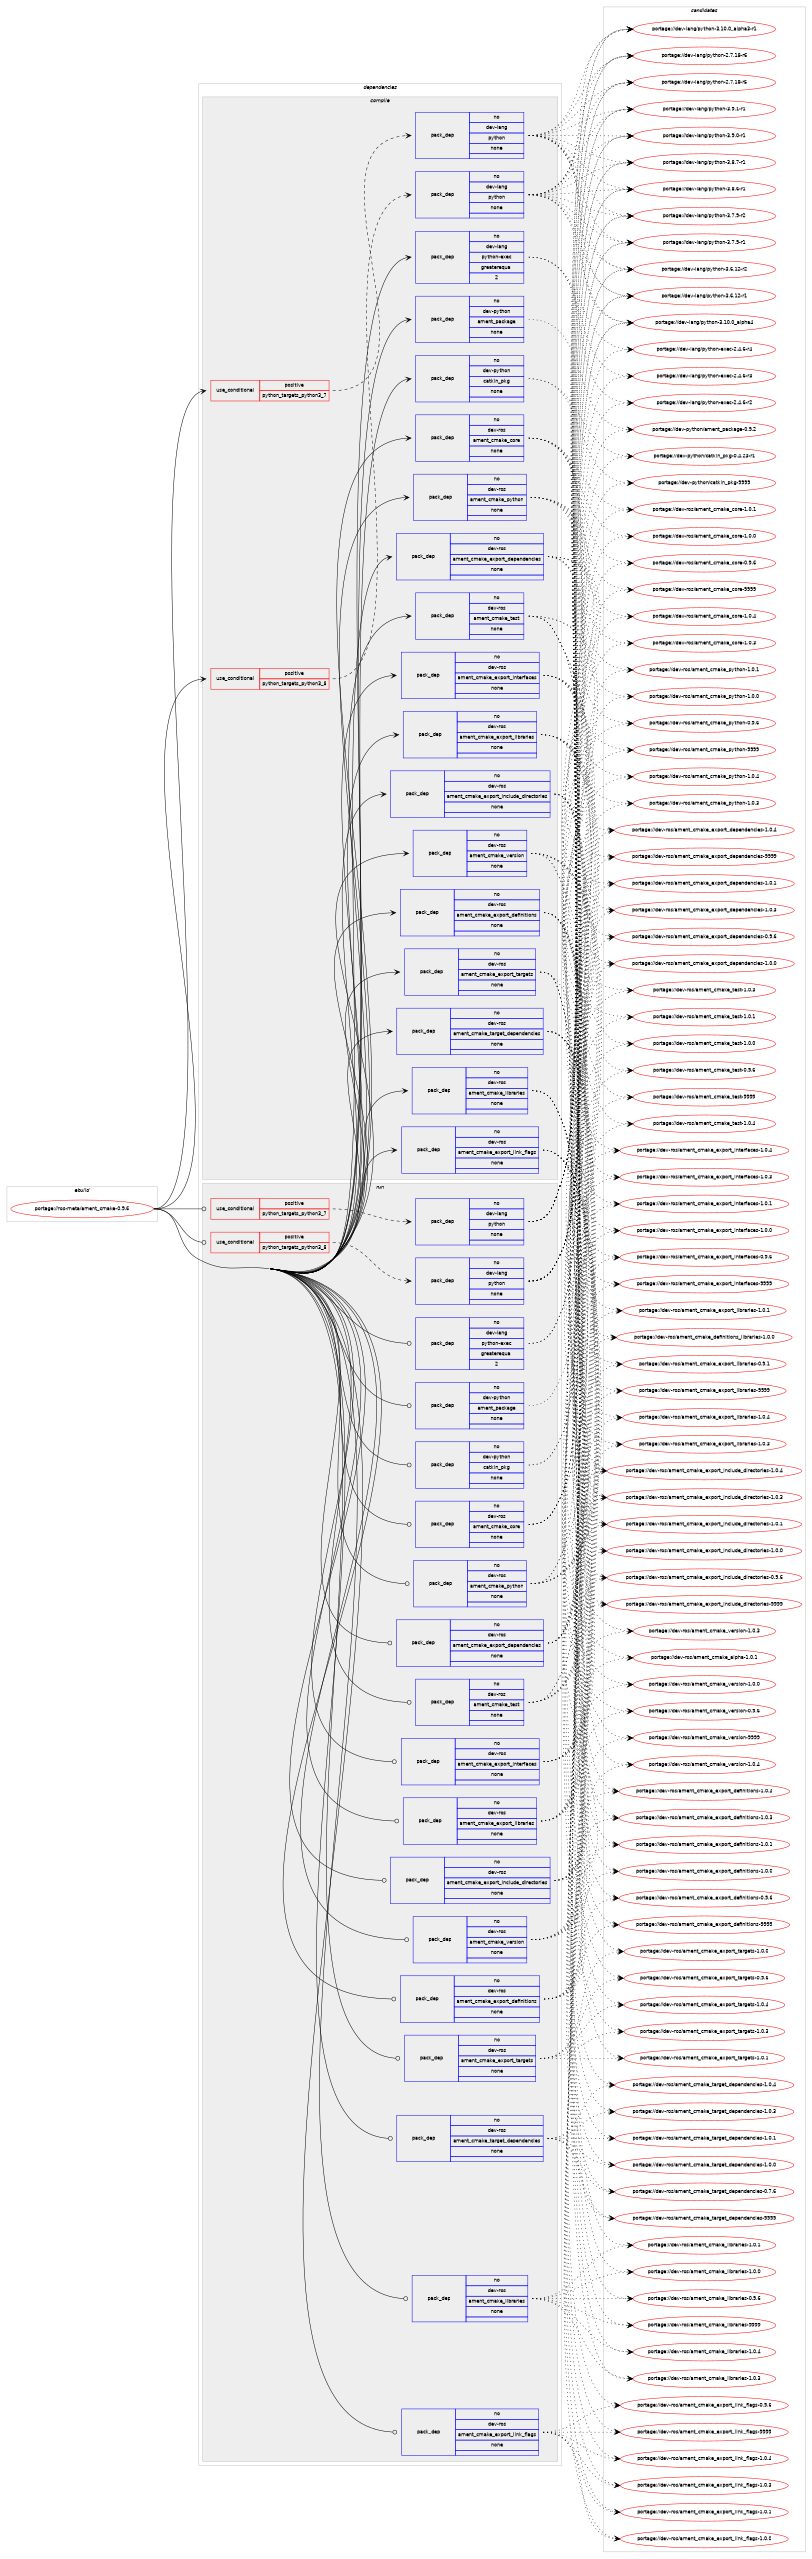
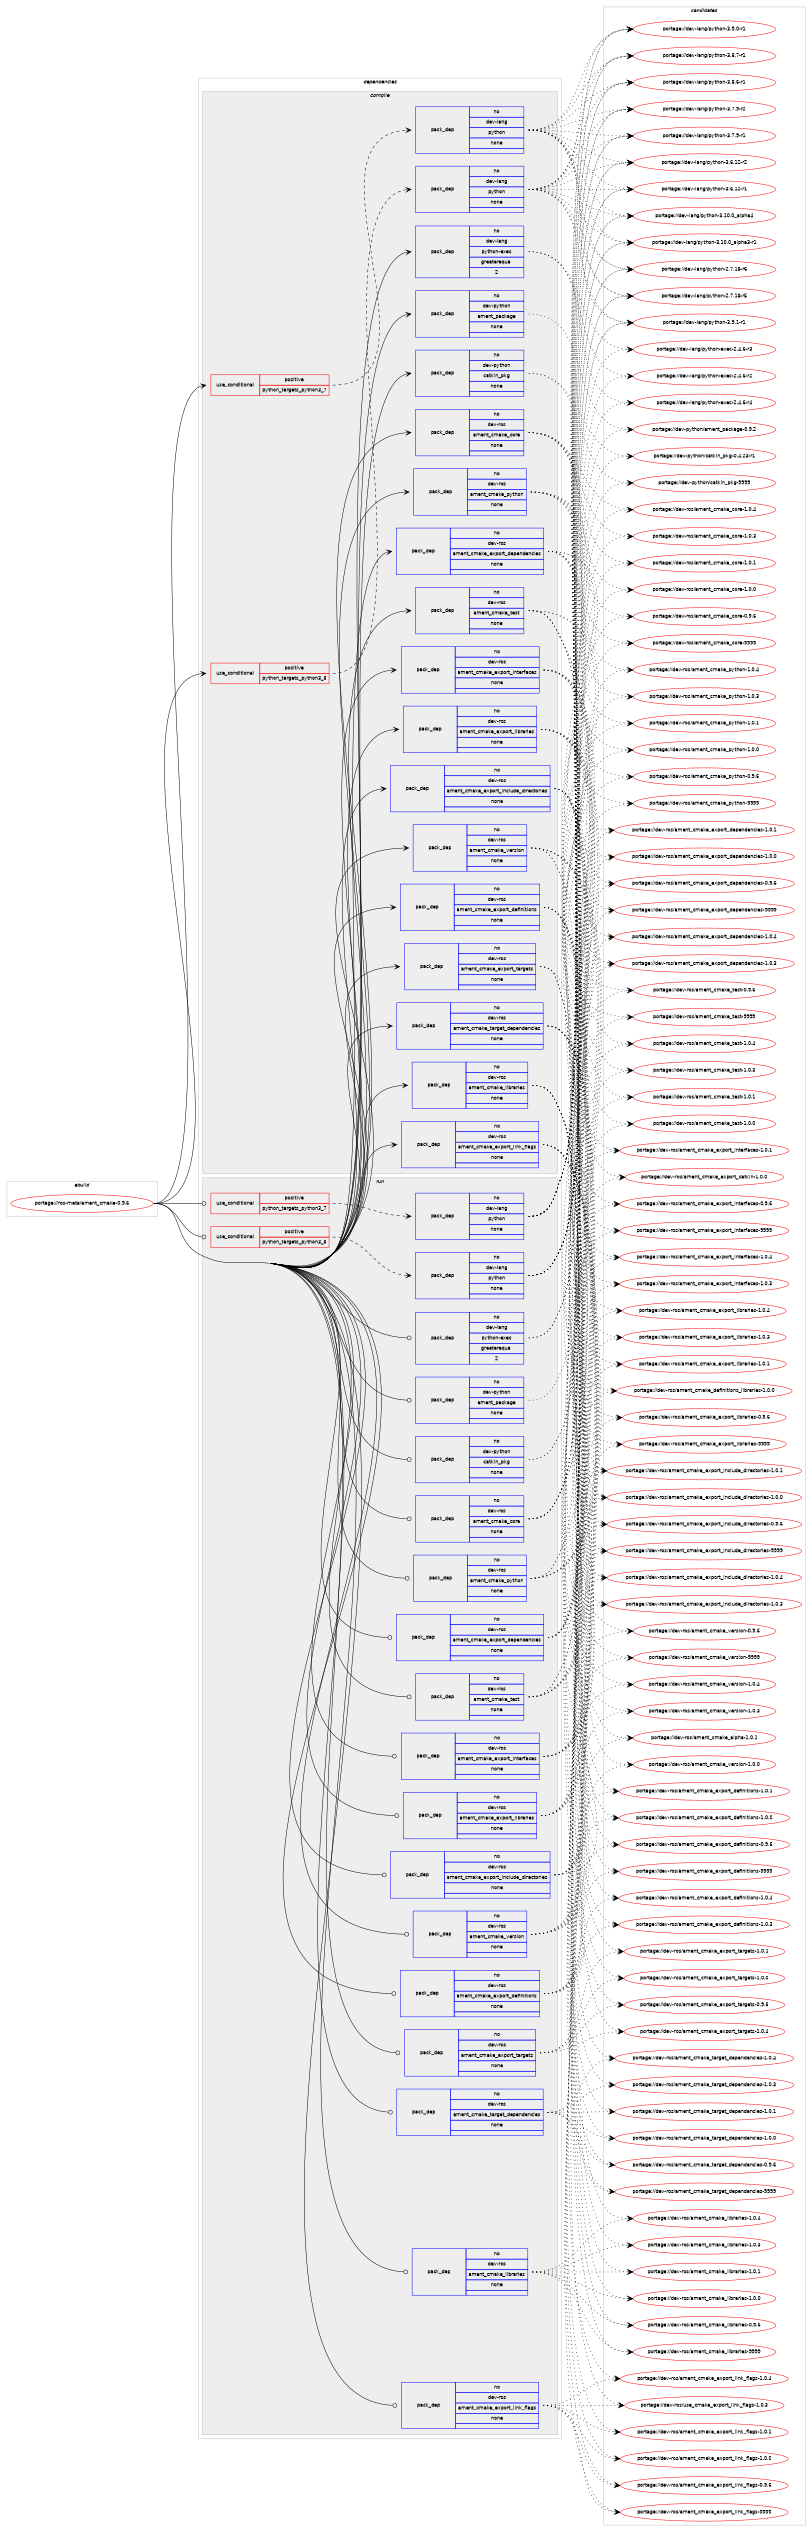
(704, 1231) -> (704, 1177)
(704, 1364) -> (704, 1418)
(704, 2032) -> none
(704, 2192) -> (704, 2165)
(704, 2486) -> (704, 2405)
